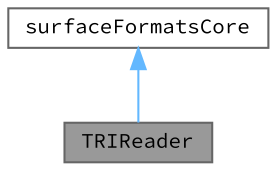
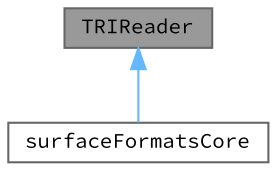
(138, 96) -> (138, 96)
